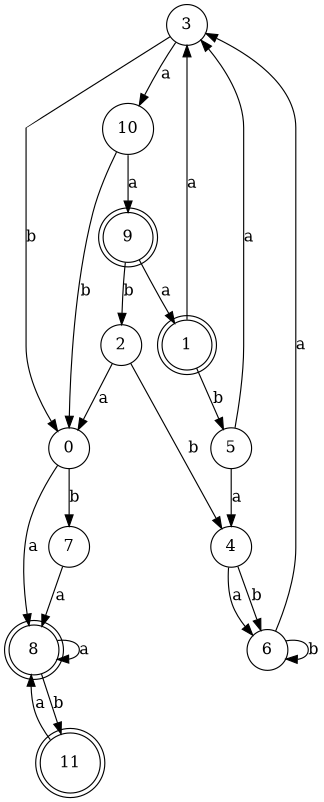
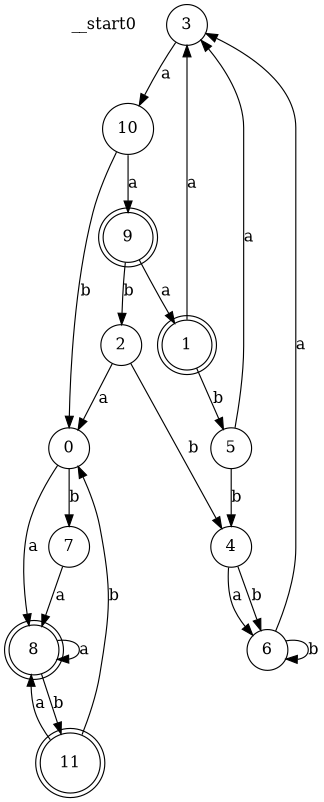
none -> (104, 25)
(26, 192) -> (108, 606)
(237, 498) -> (237, 498)
